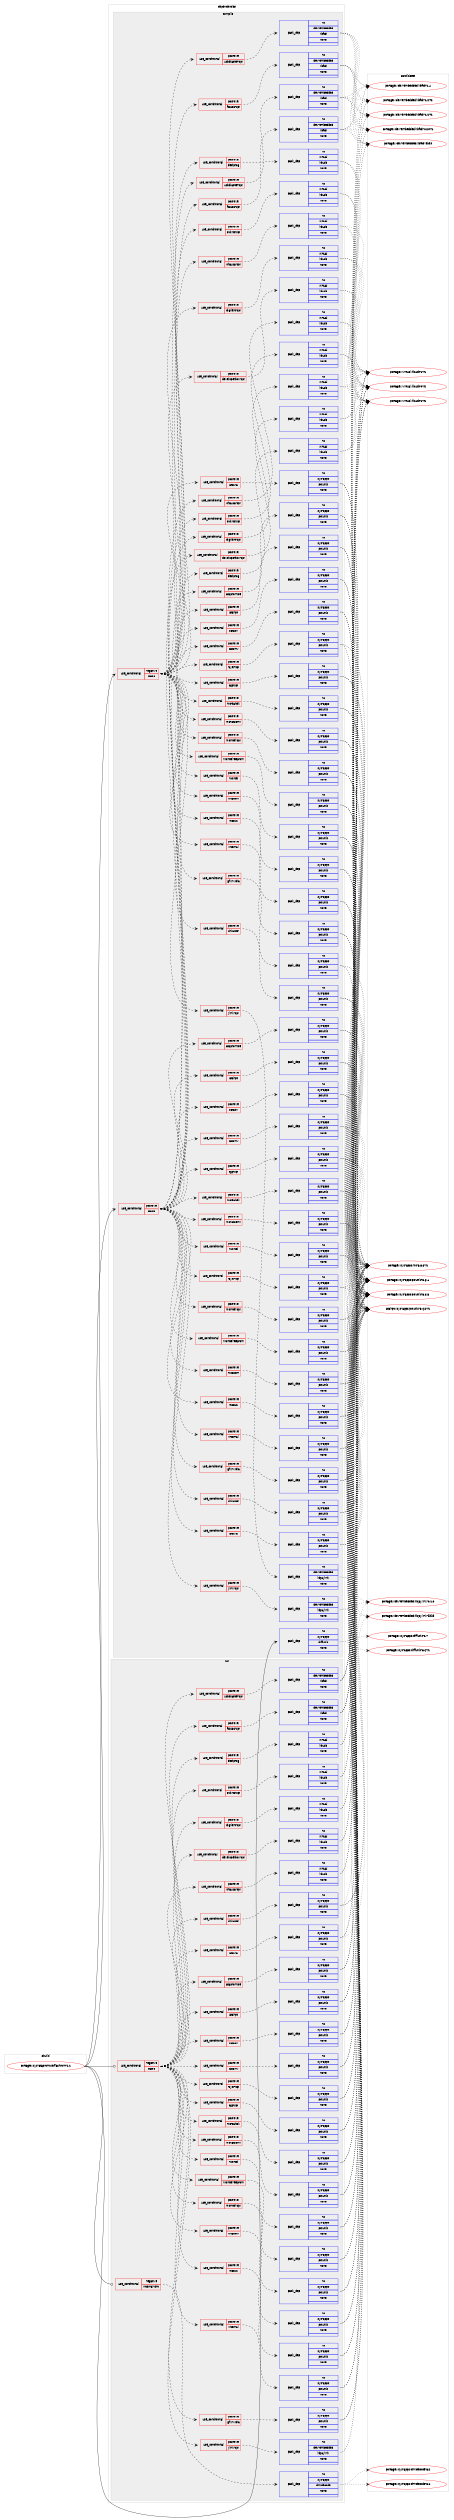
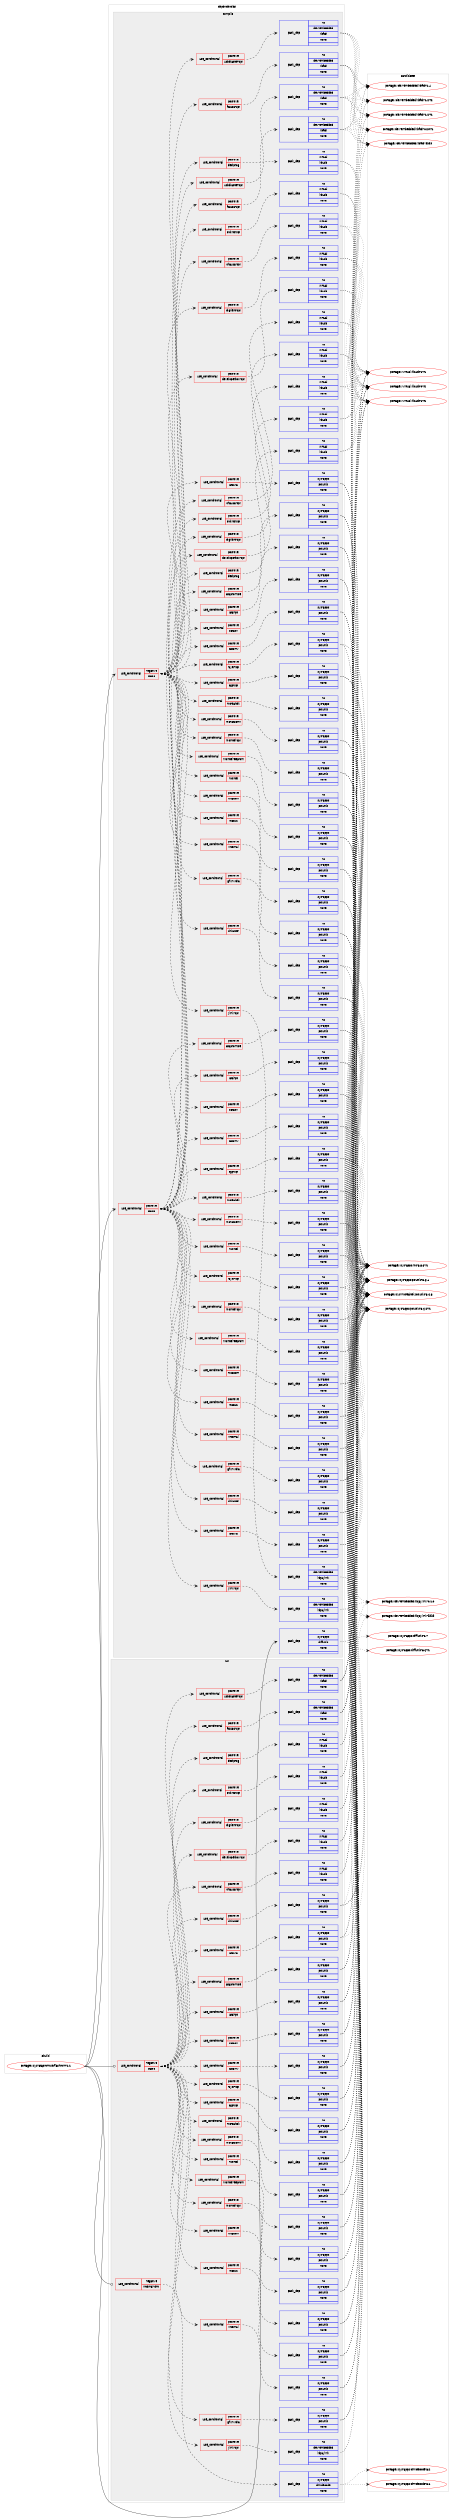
(408, 1295) -> (408, 1295)
(408, 1309) -> (408, 1309)
